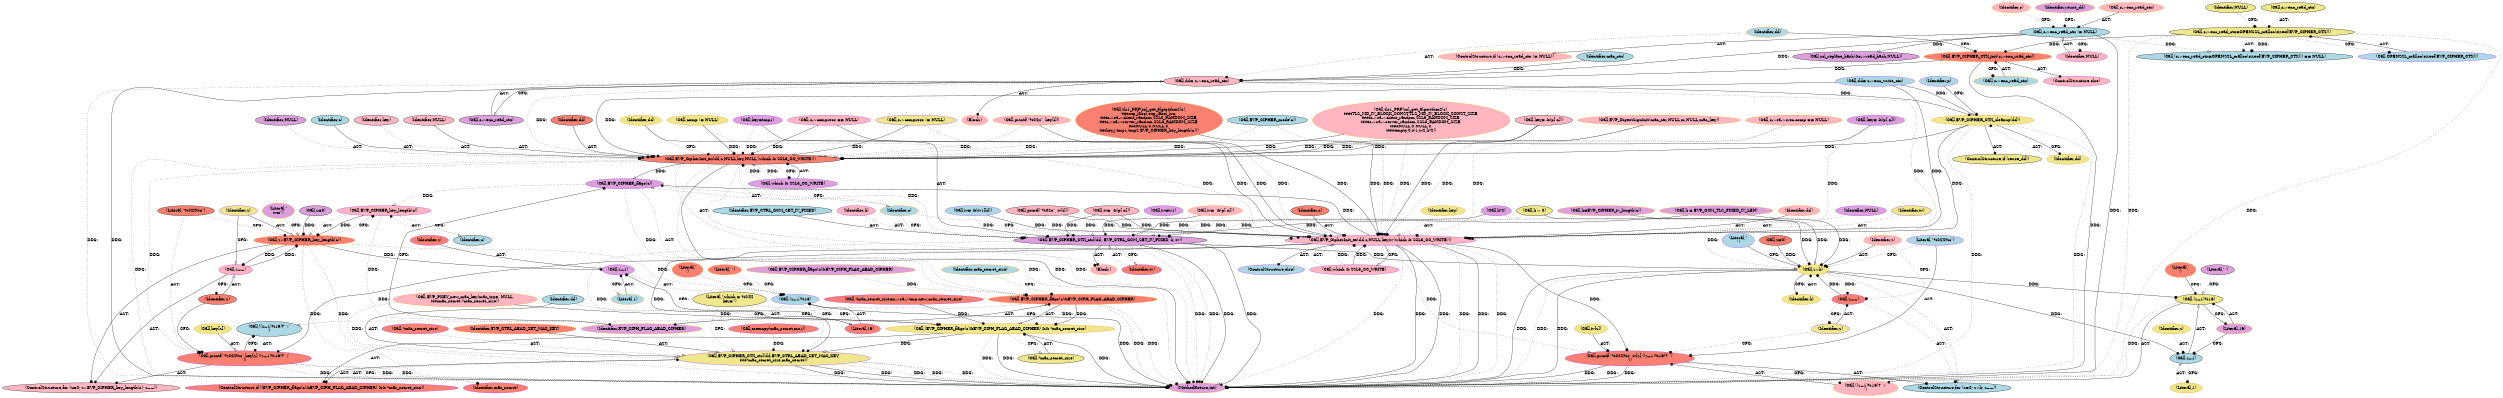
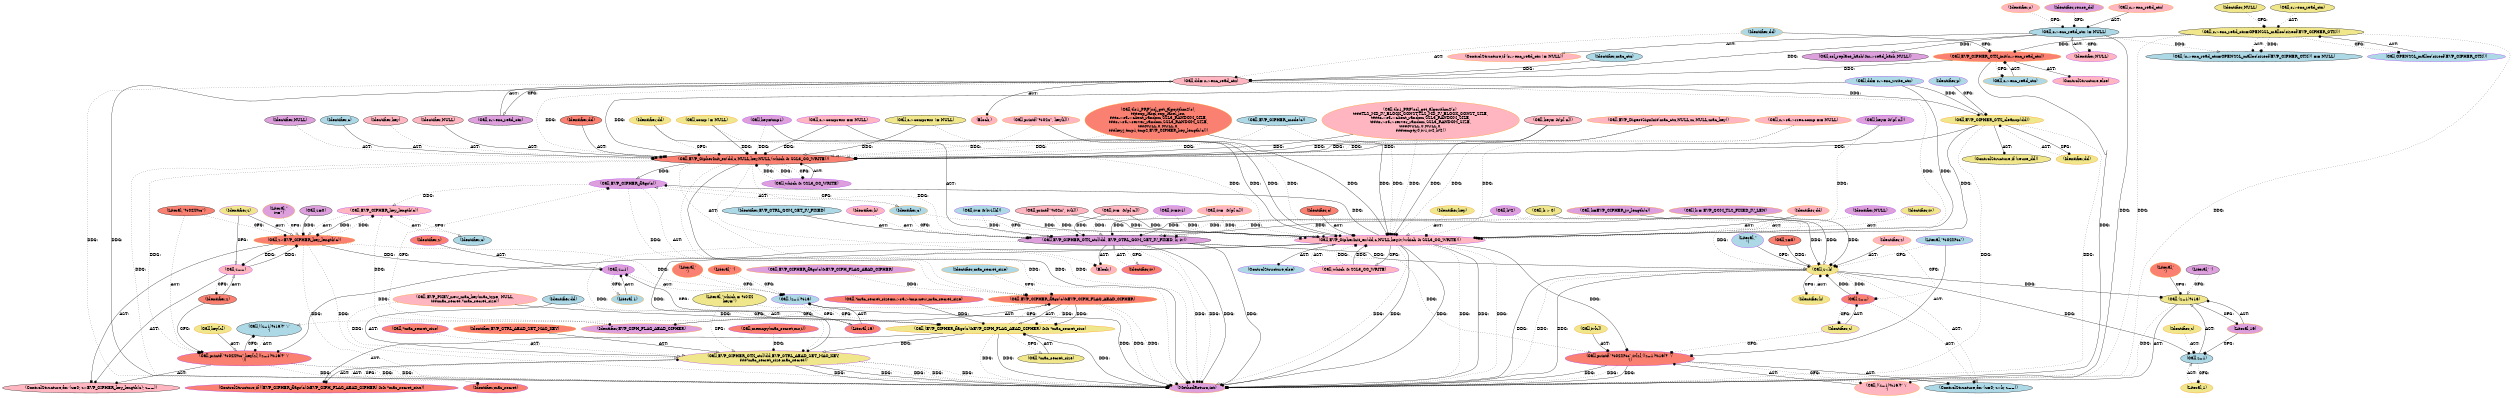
(916, 120) -> (926, 120)
(365, 226) -> (365, 226)
(392, 279) -> (393, 277)
